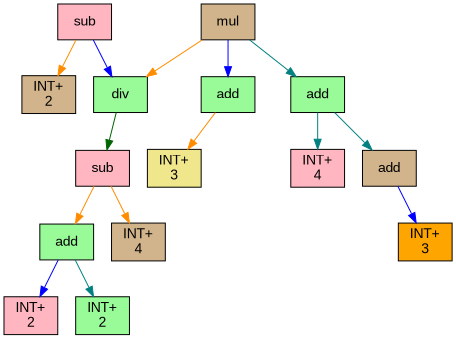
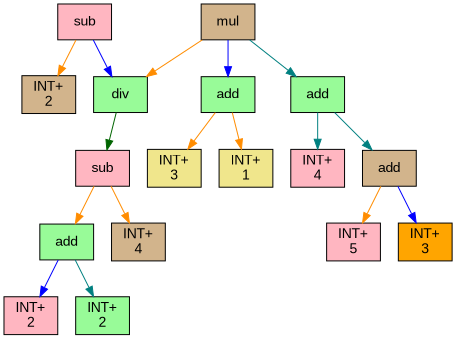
none -> (246, 168)
none -> (354, 242)
